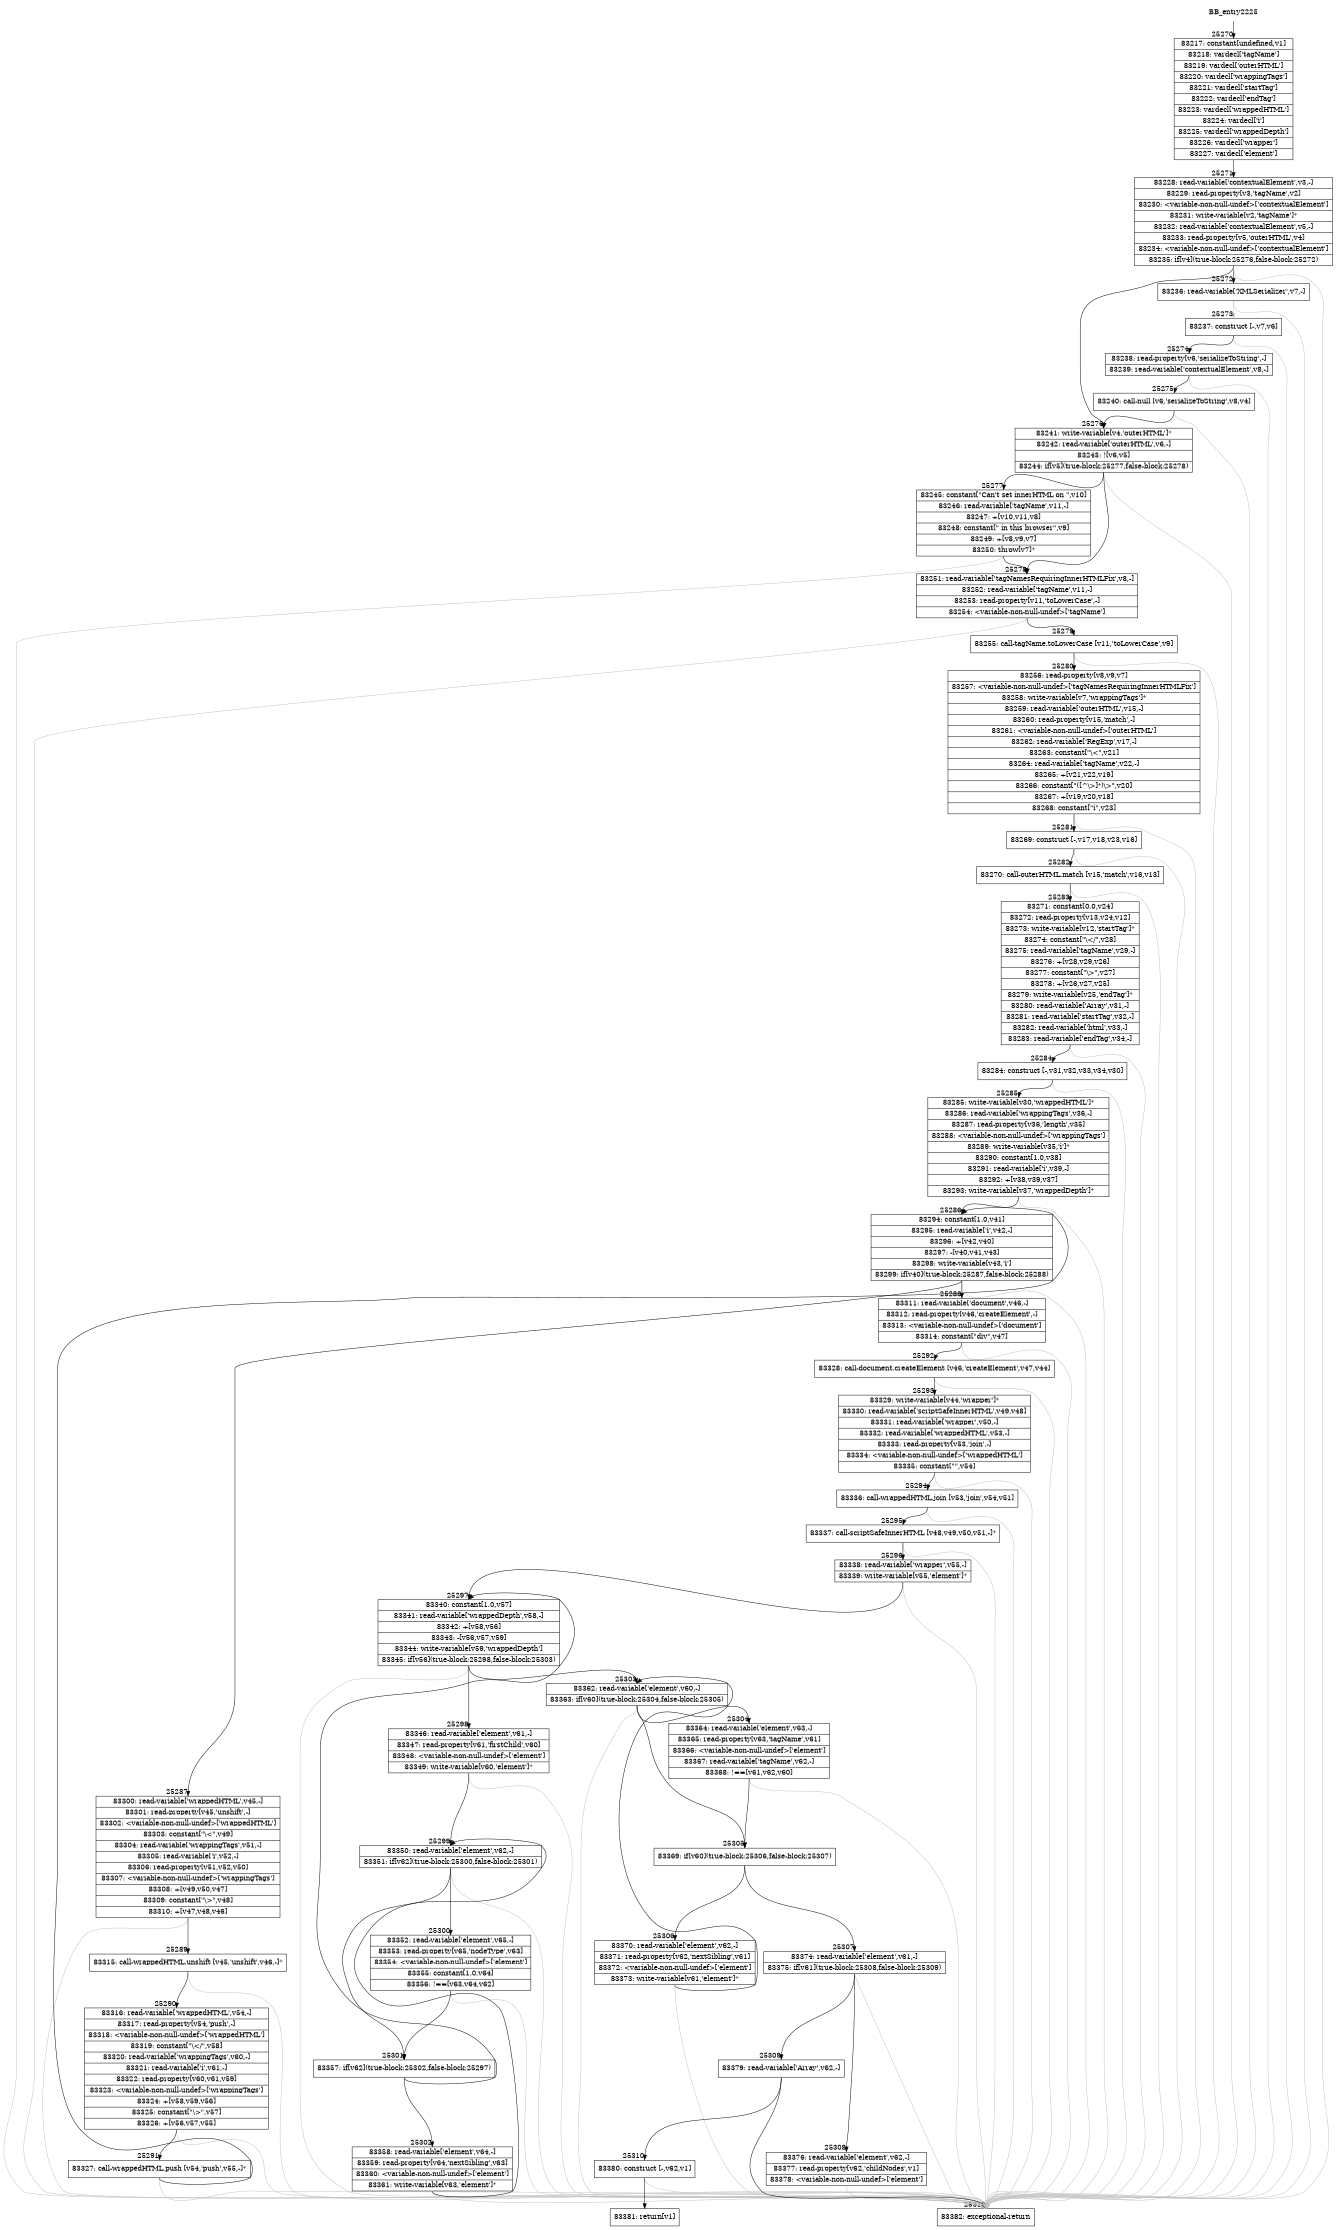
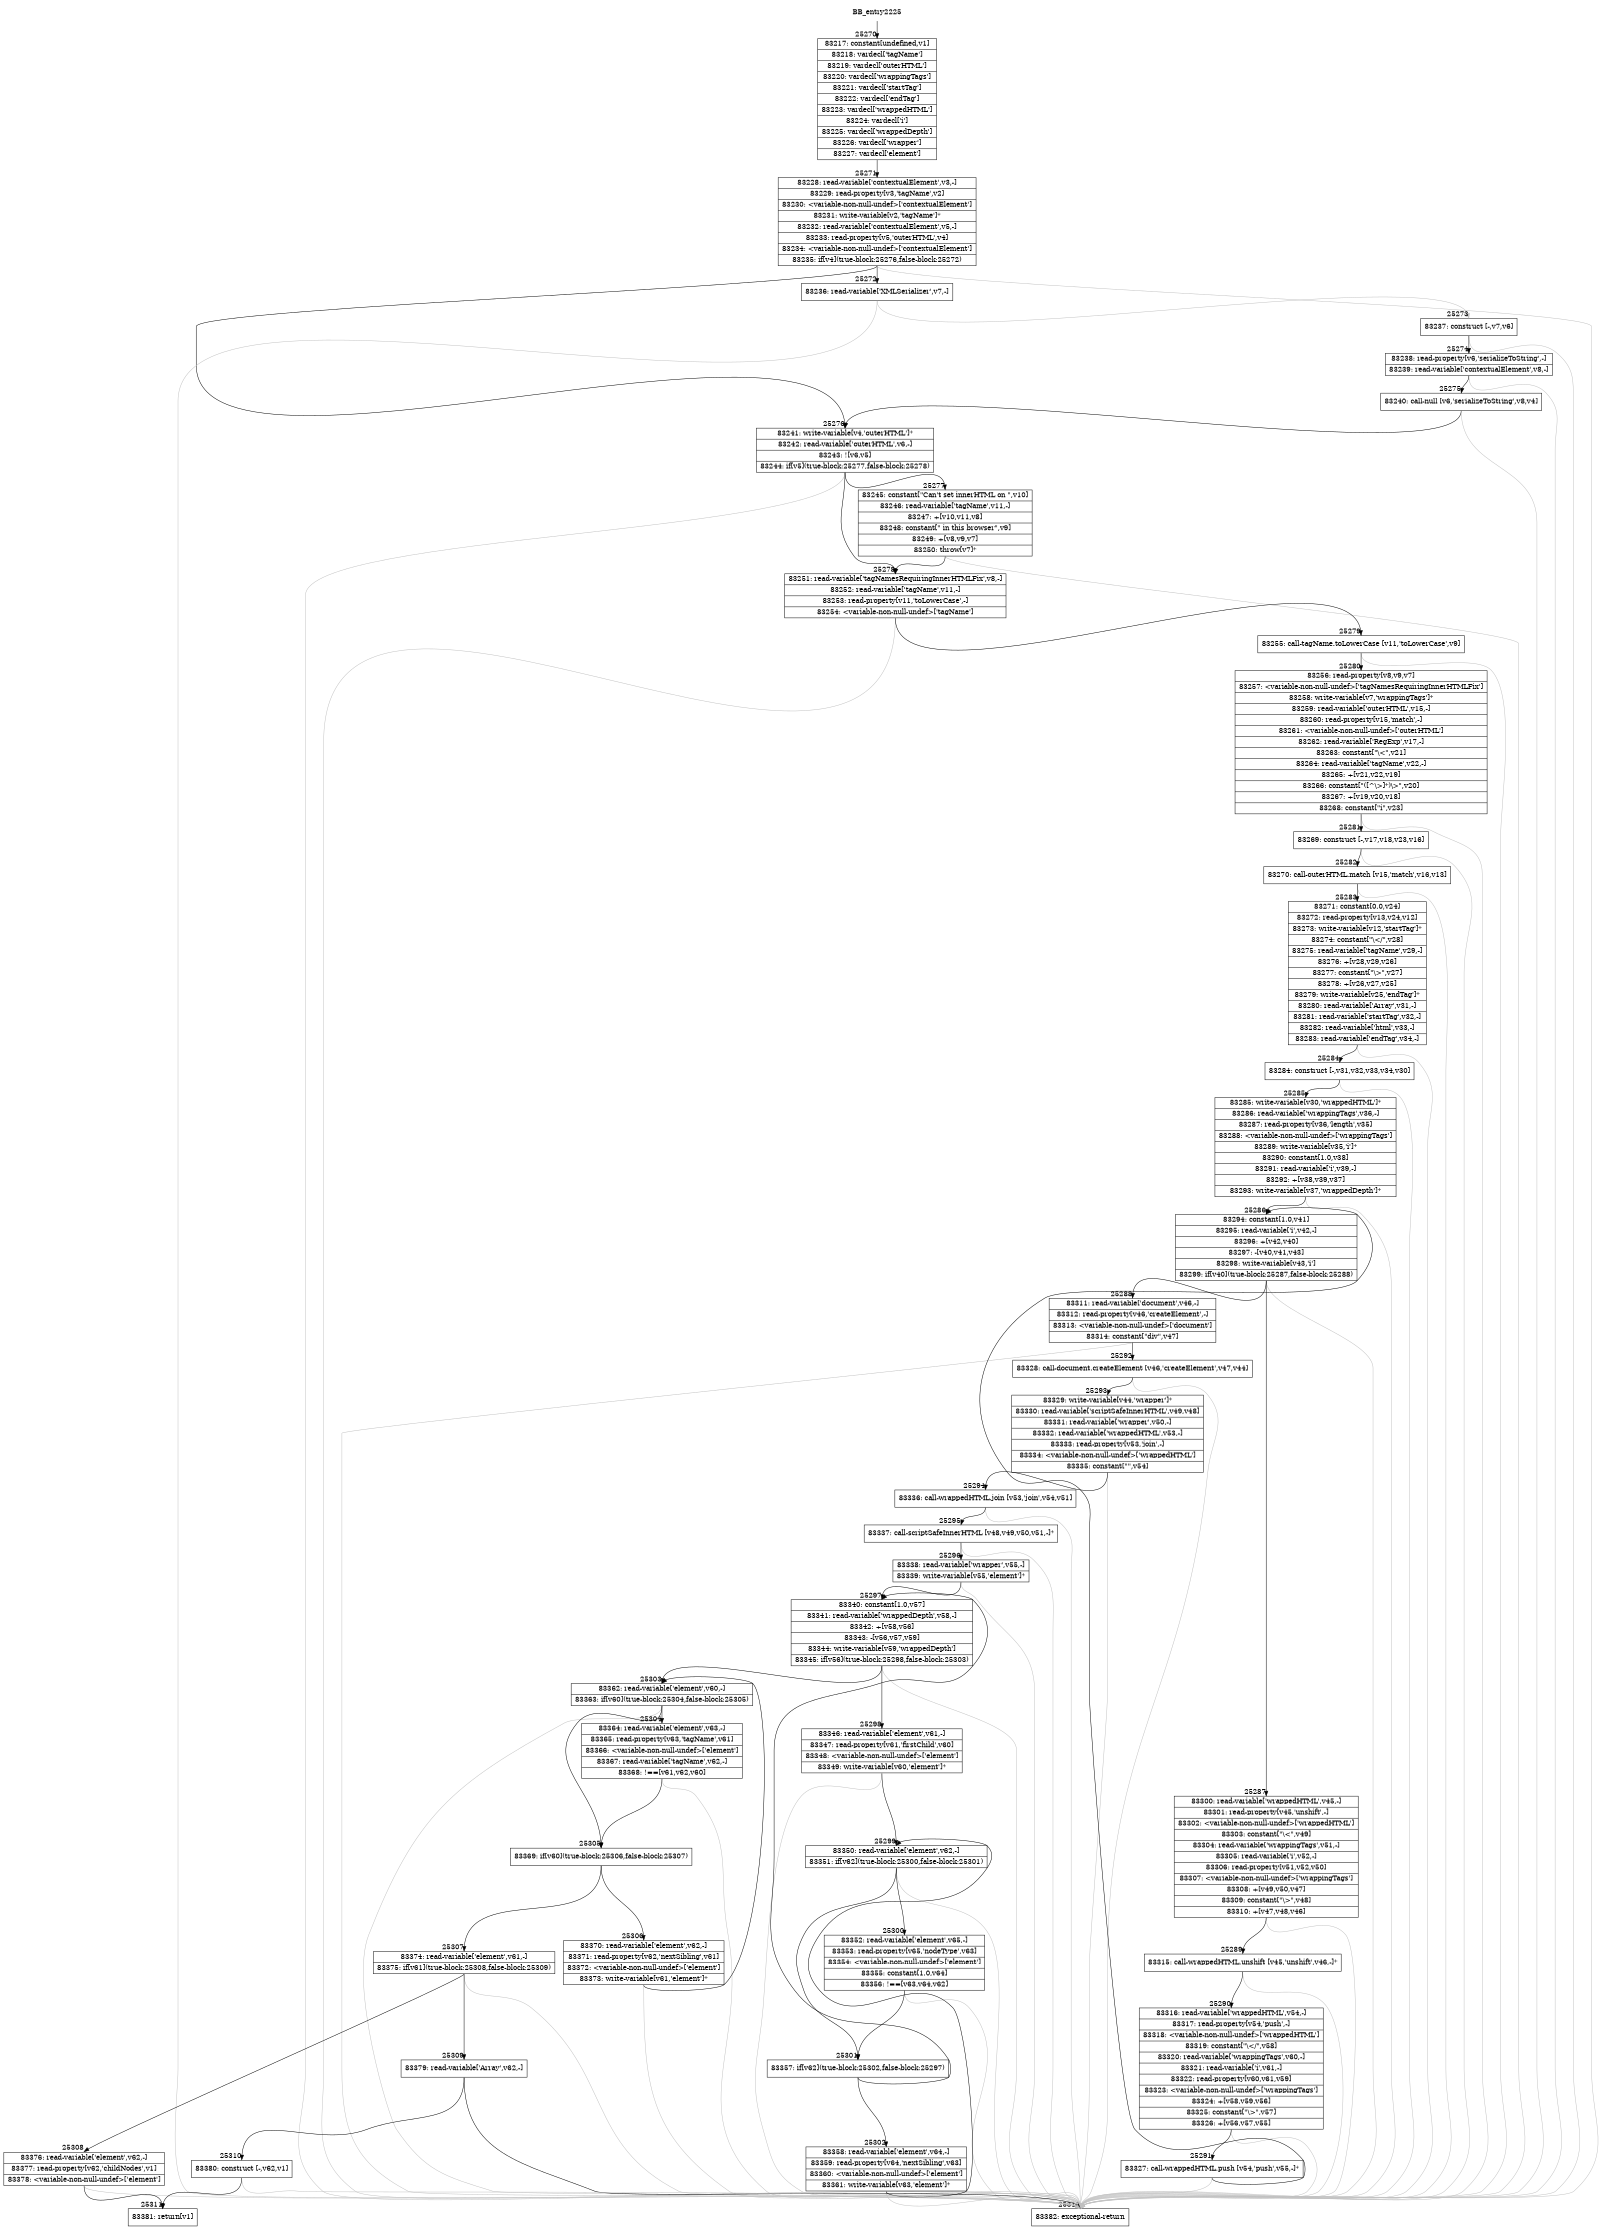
none -> (121, 2198)
